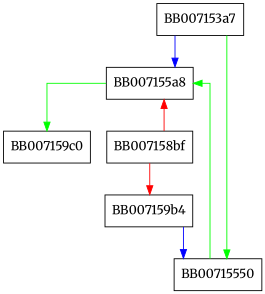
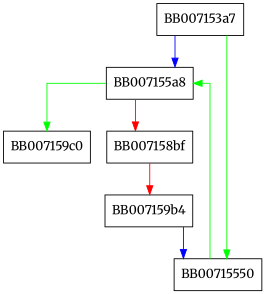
(164, 120) -> (135, 111)
